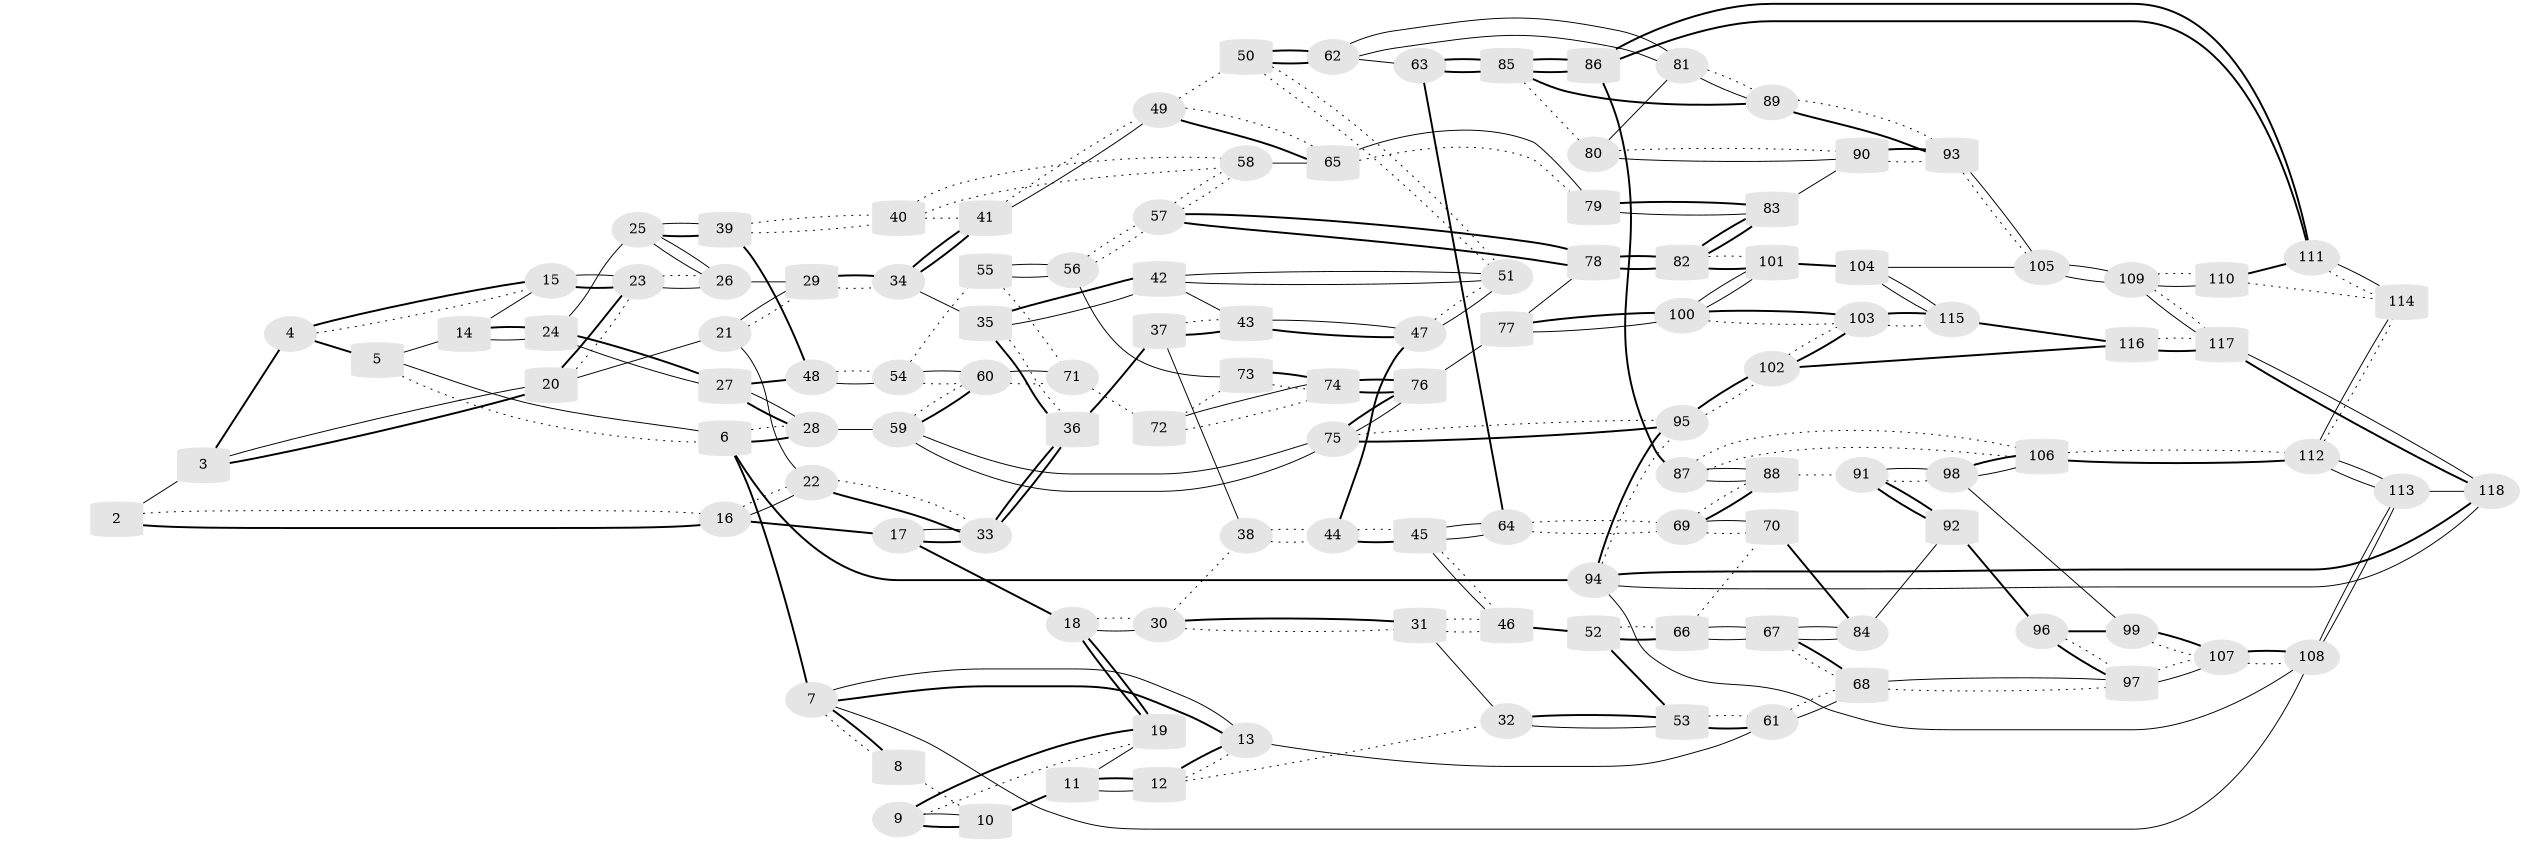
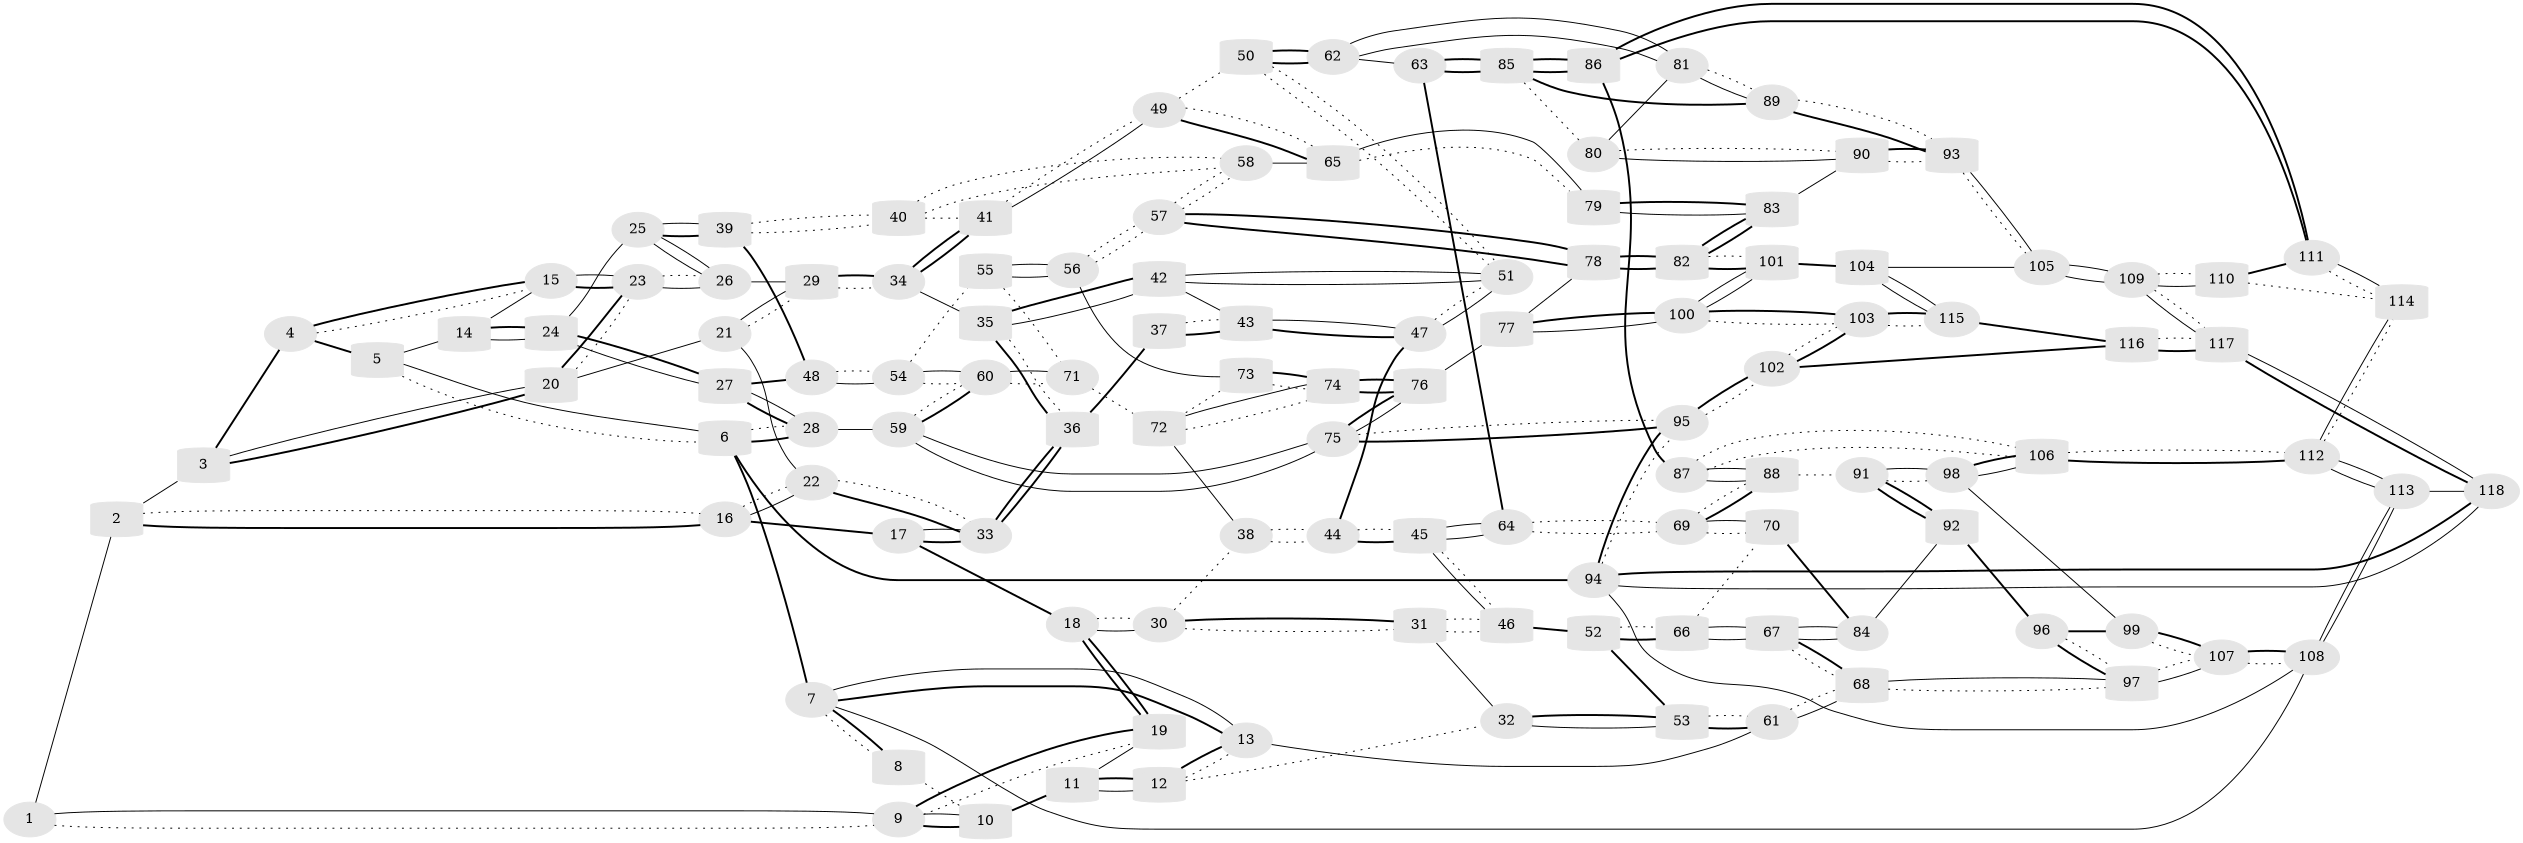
(1203, 434) -> (1202, 481)
none -> (30, 820)
